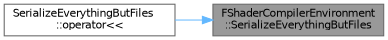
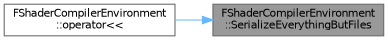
(90, 20) -> (90, 20)
